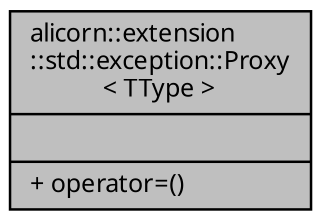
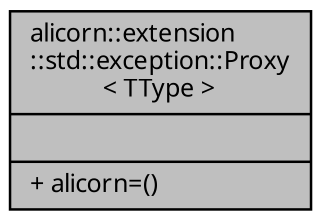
(108, 184) -> (95, 184)
